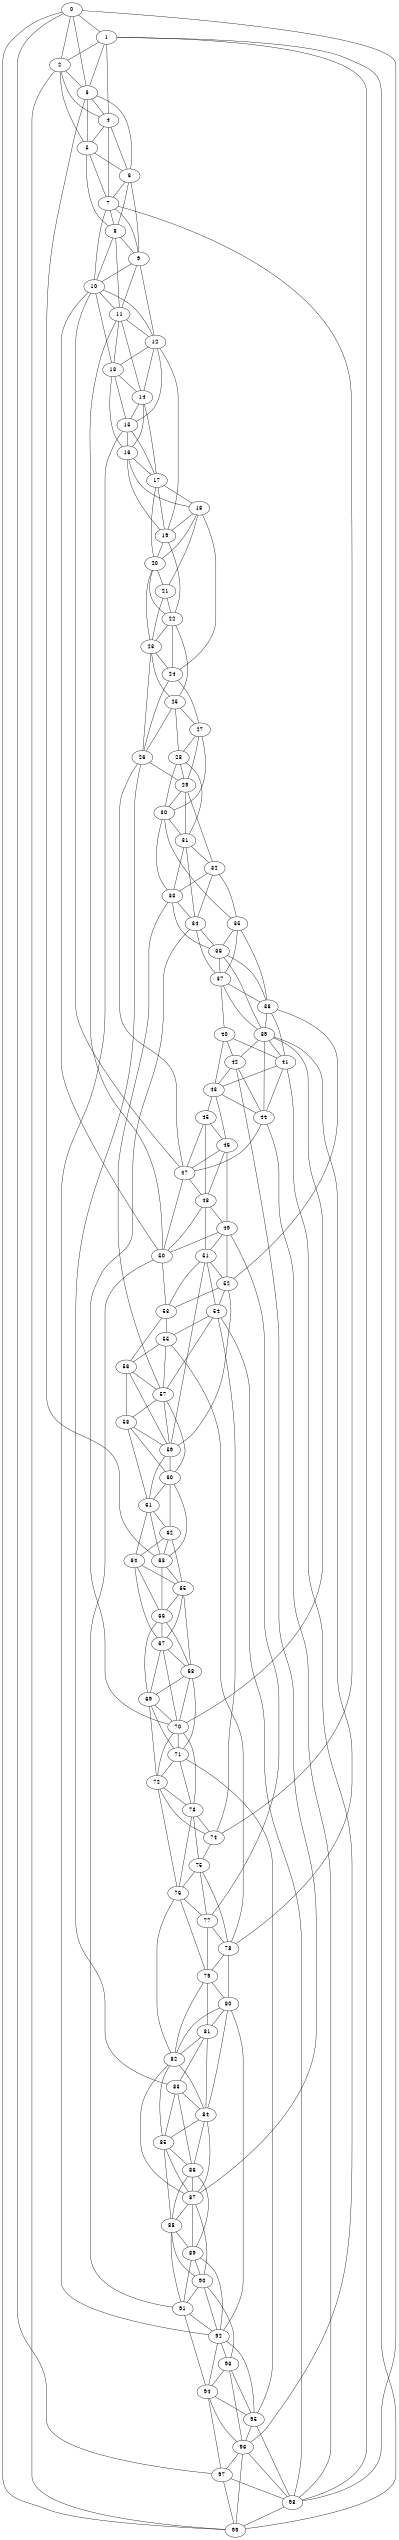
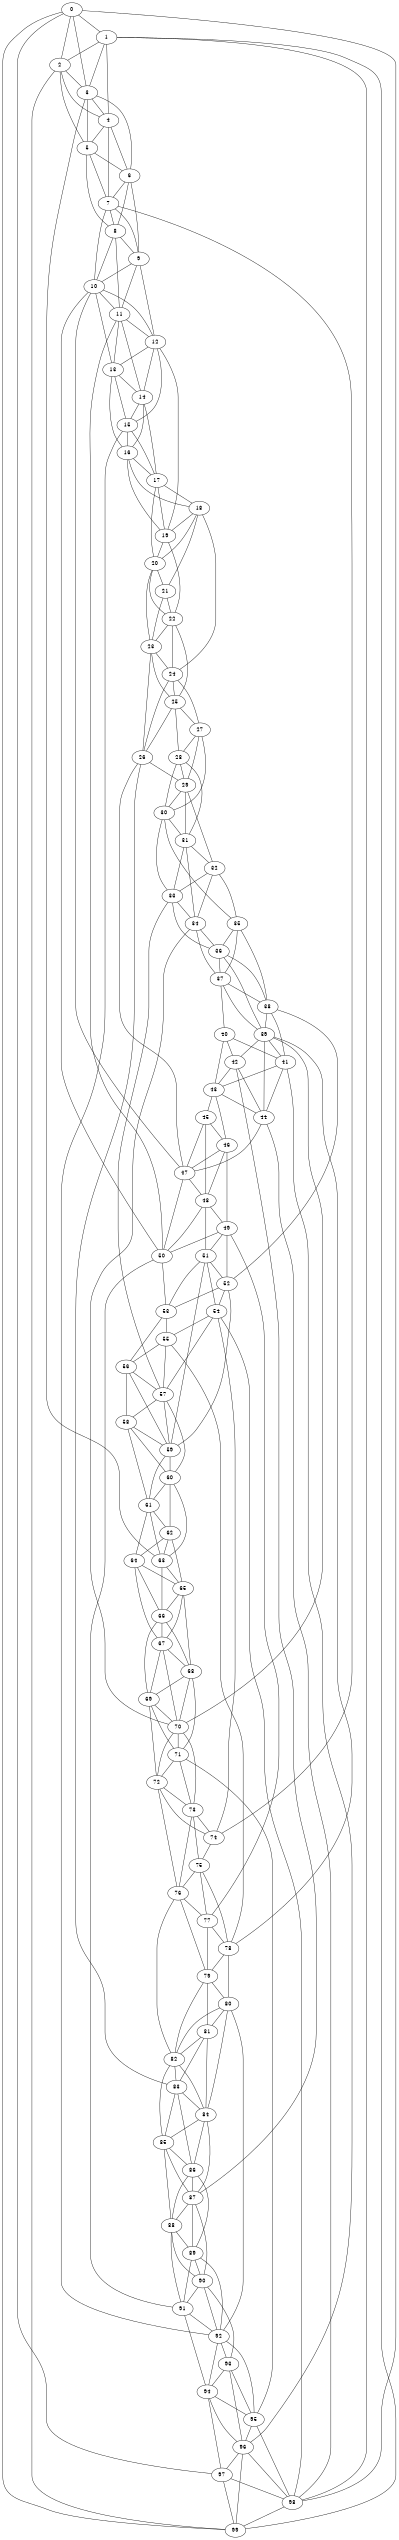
none -> (174, 688)
(141, 2135) -> (175, 2073)
